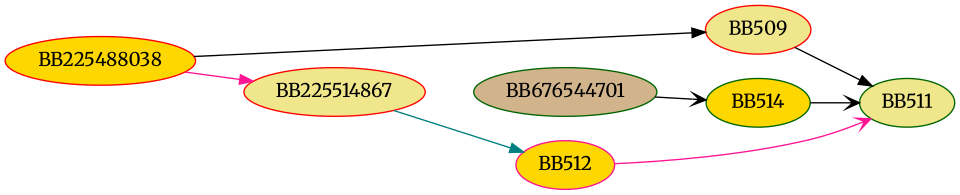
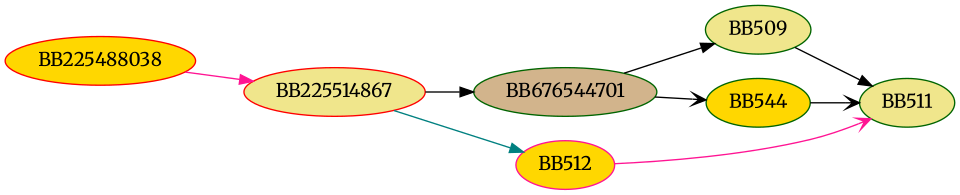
(758, 30) -> (758, 30)
(443, 45) -> (663, 60)
none -> (443, 92)
(758, 103) -> (758, 103)
